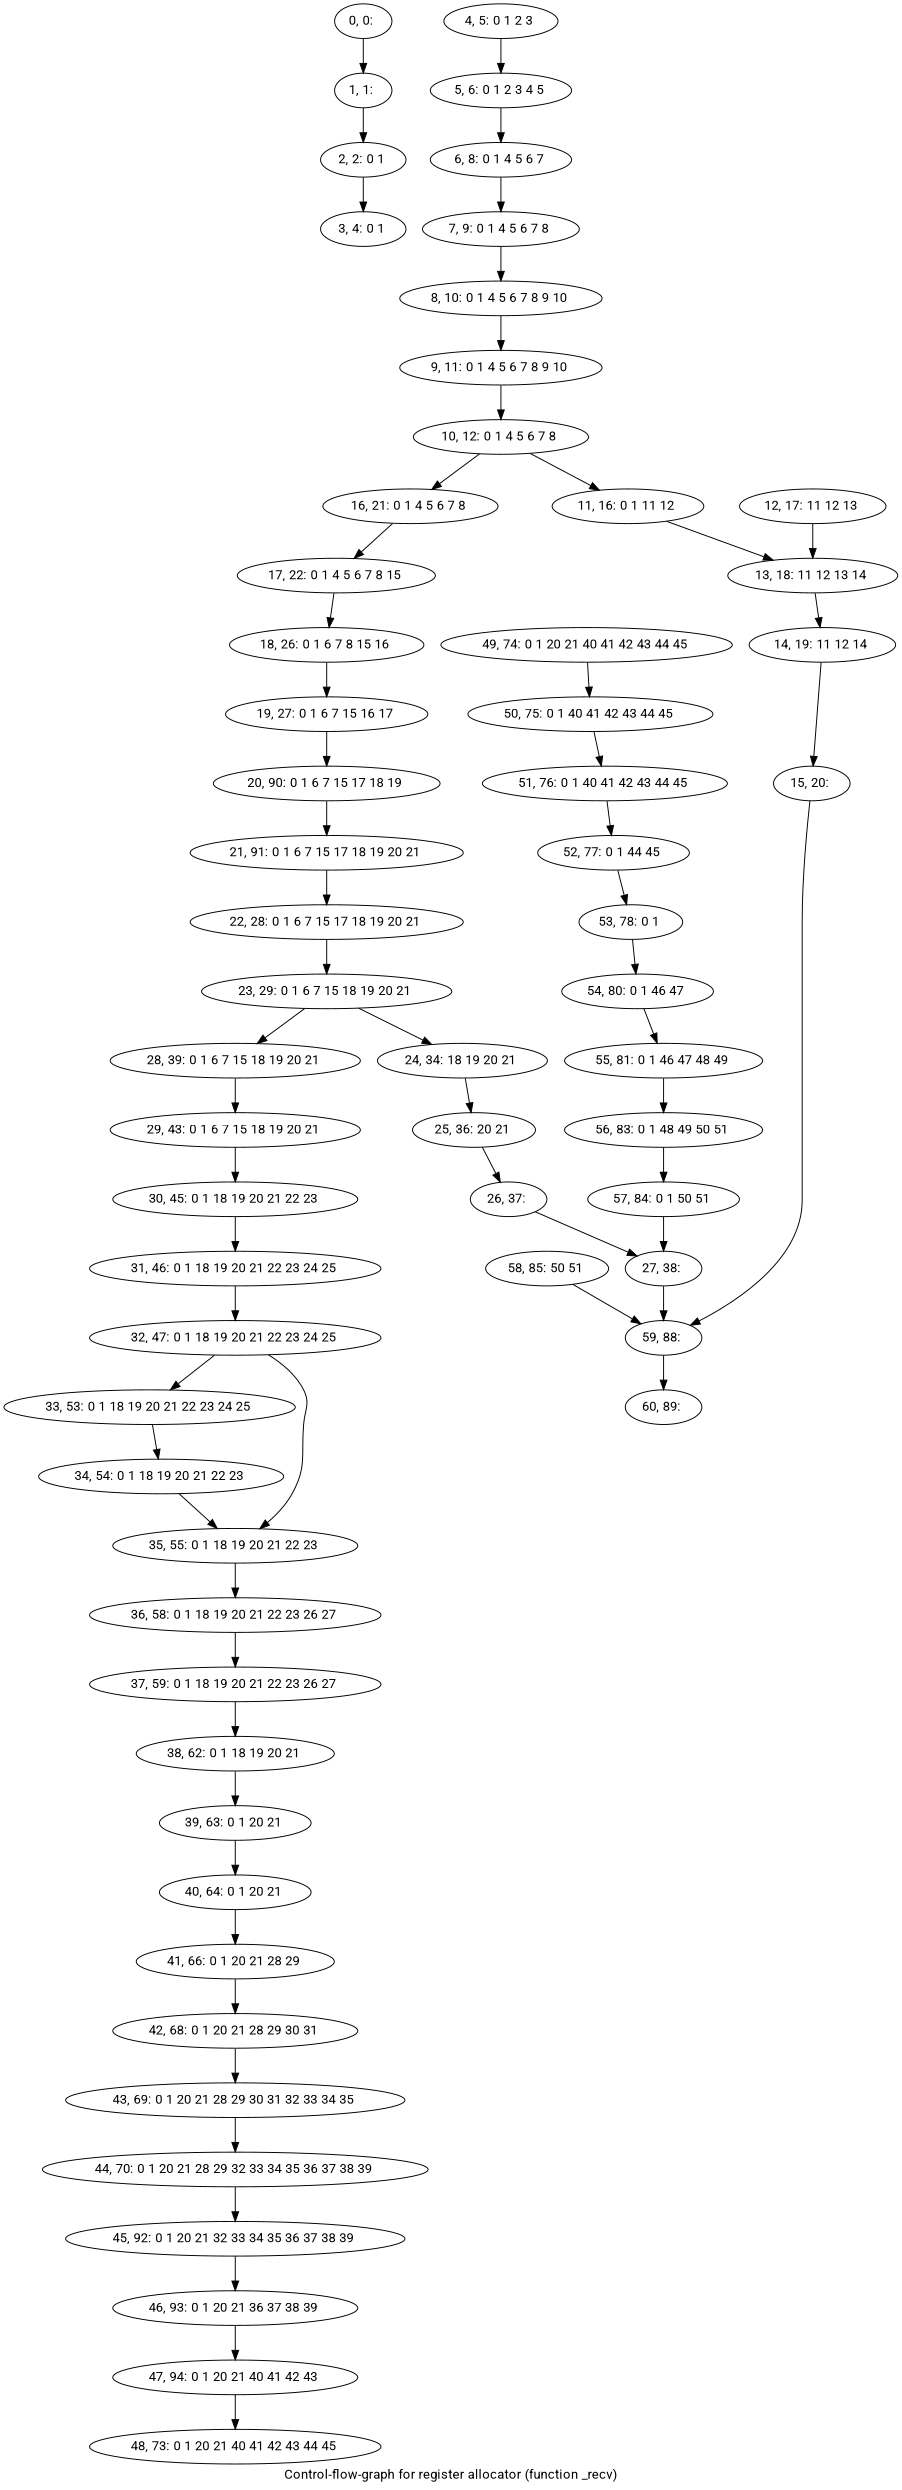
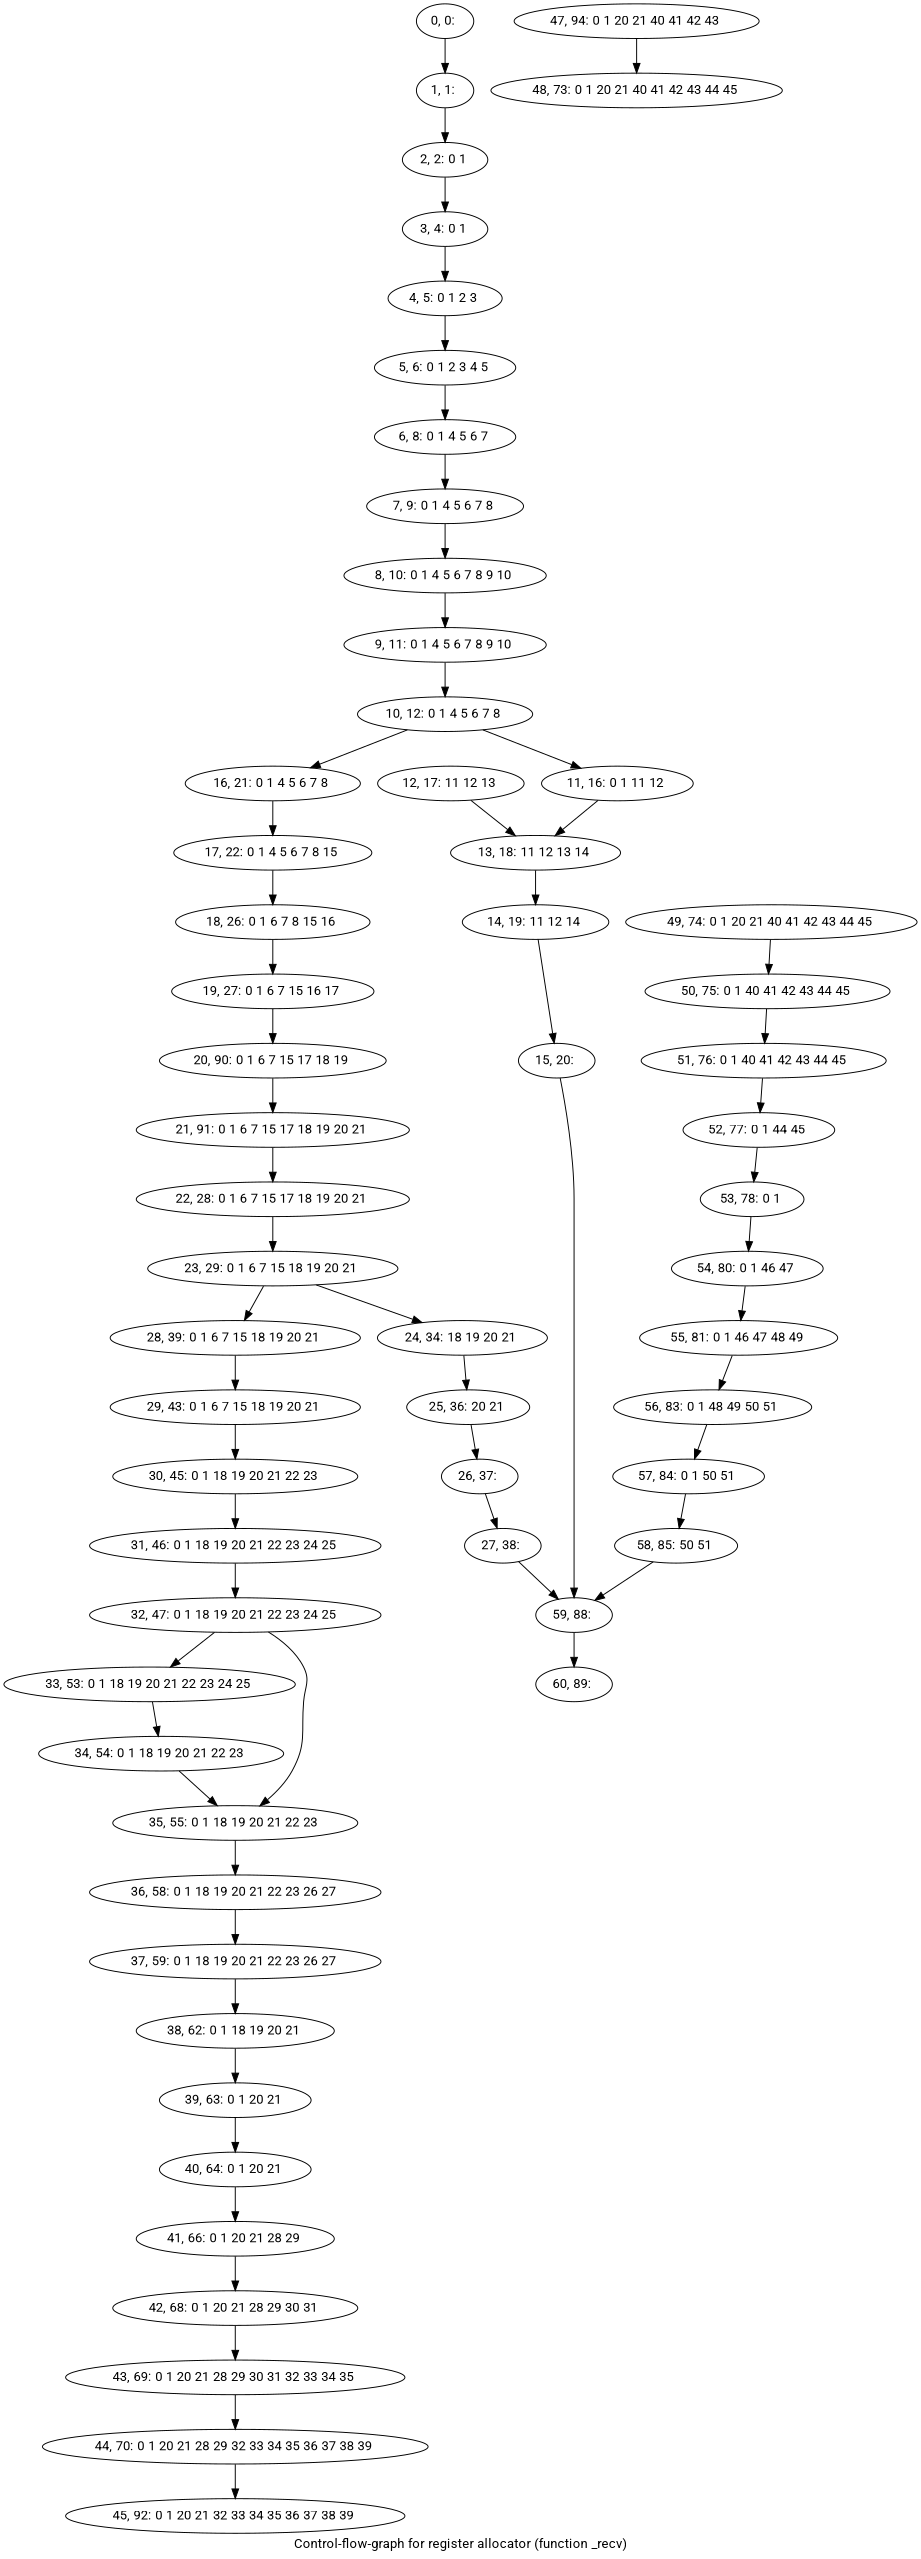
none -> (445, 259)
(664, 1229) -> (683, 1506)
(235, 2308) -> none
